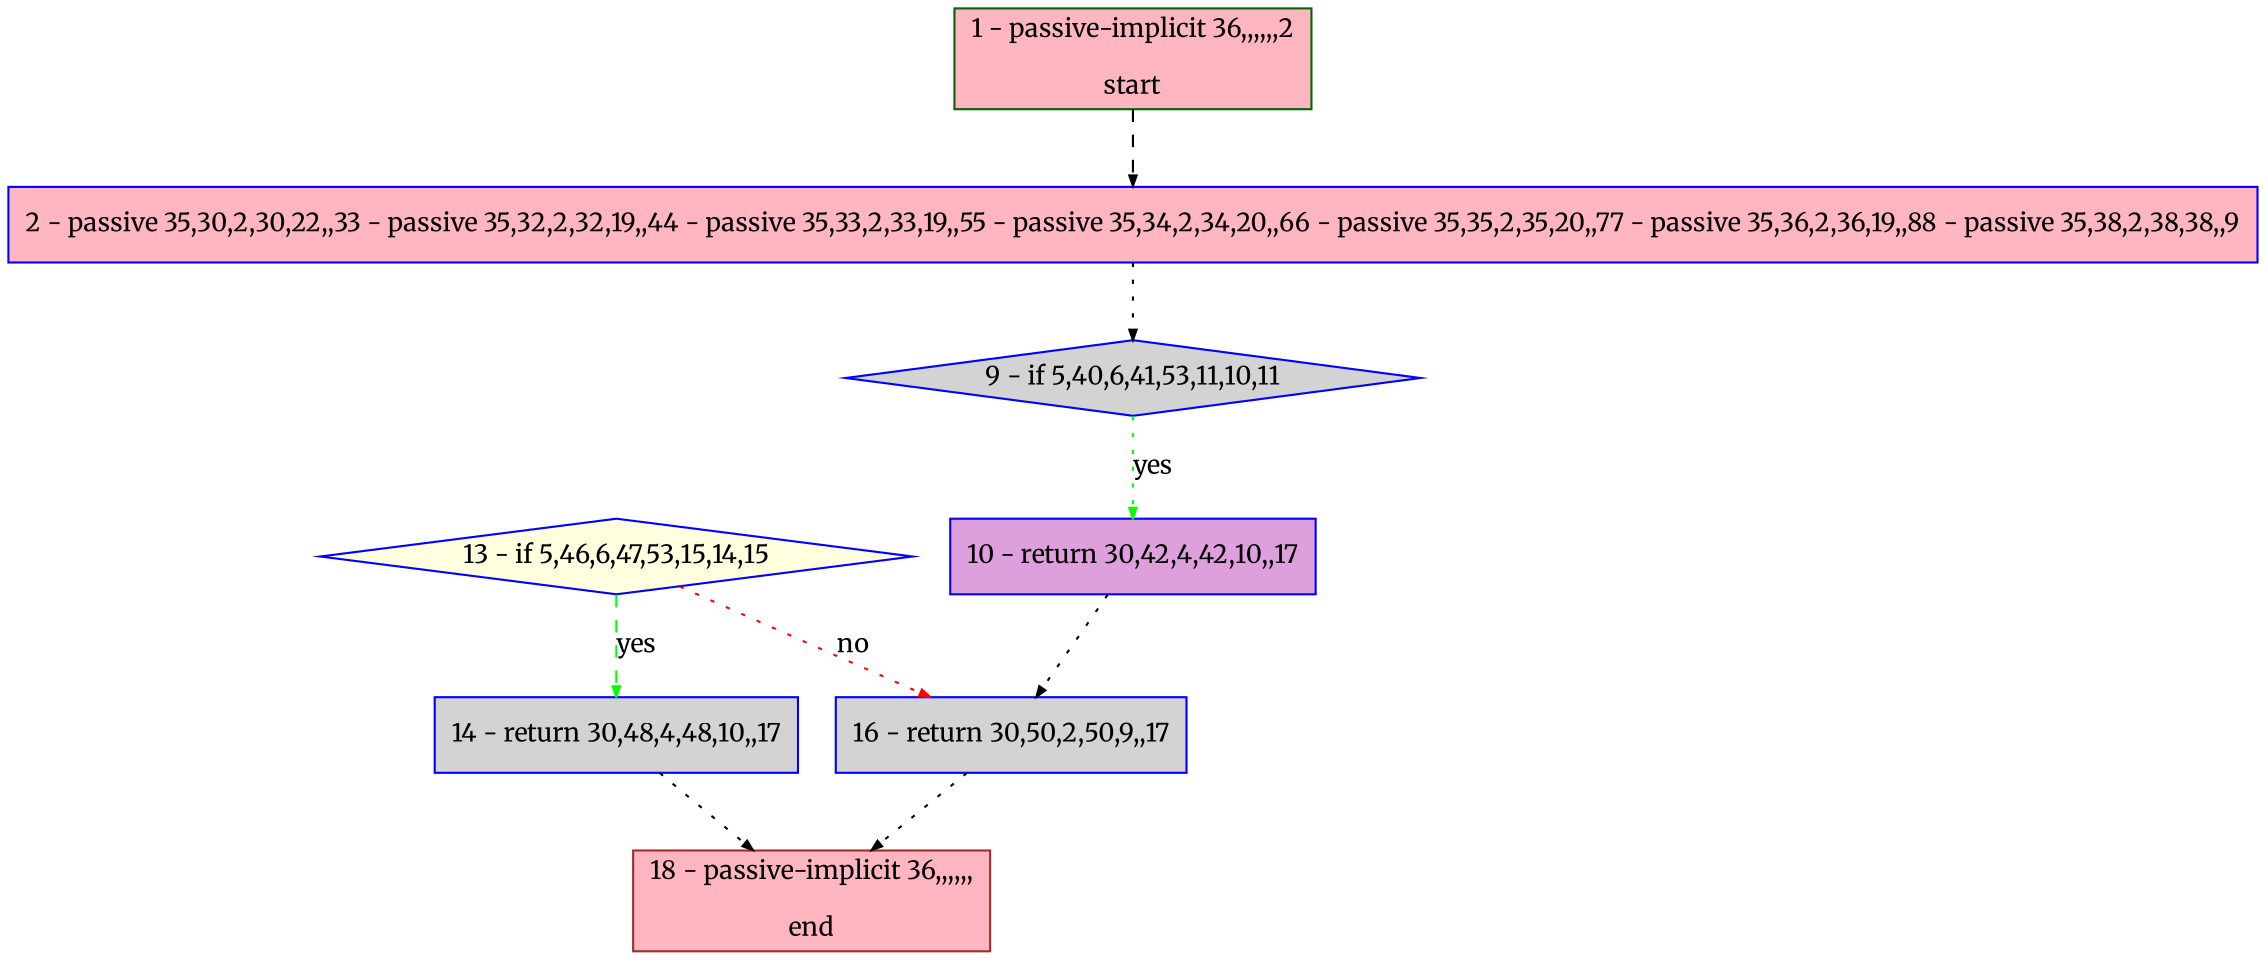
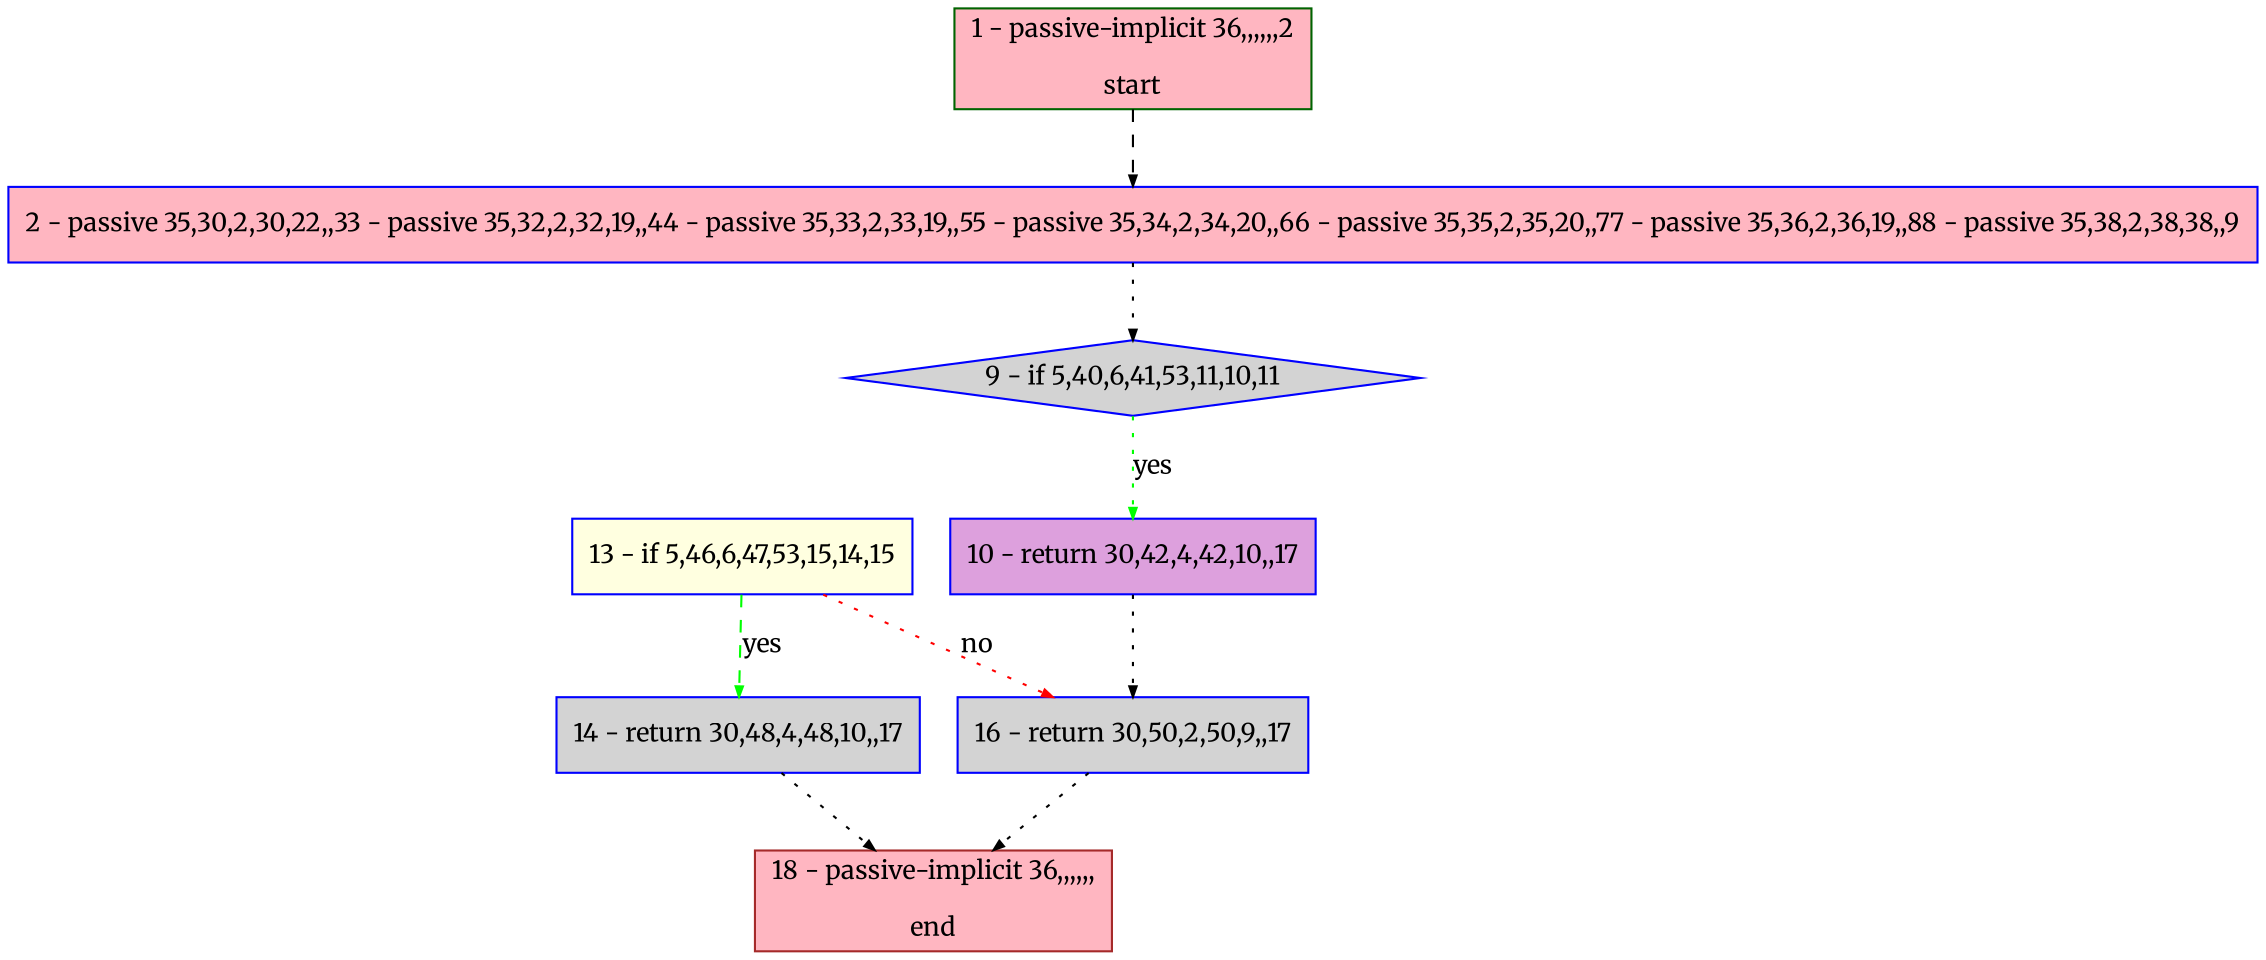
(616, 556) -> (742, 556)
